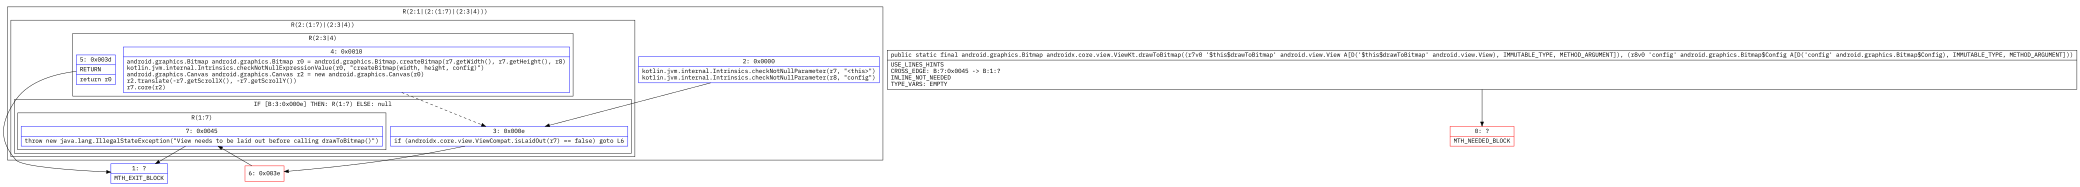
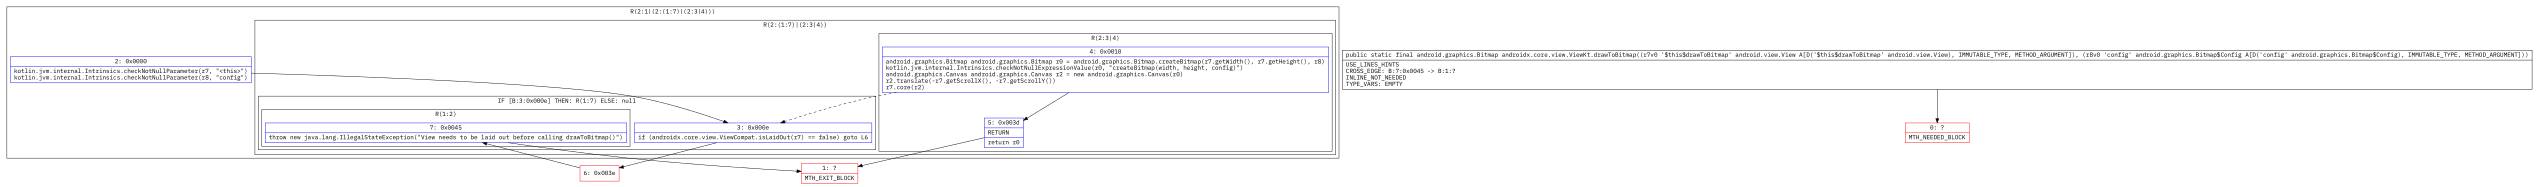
none -> (1048, 105)
(202, 118) -> (446, 114)
(139, 174) -> (830, 173)
